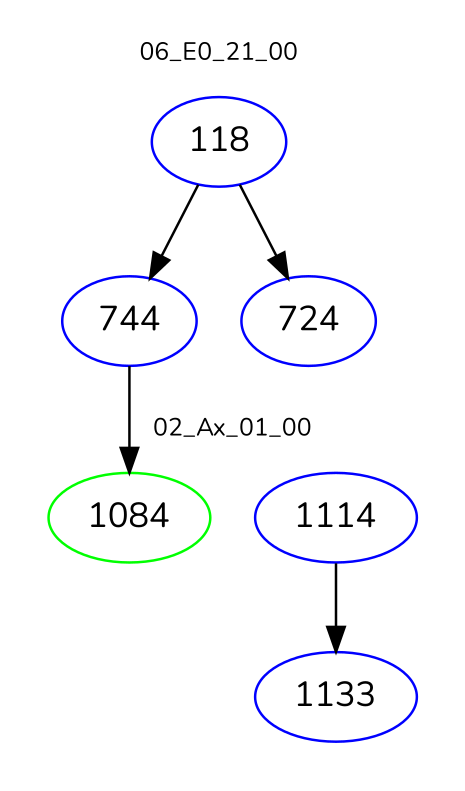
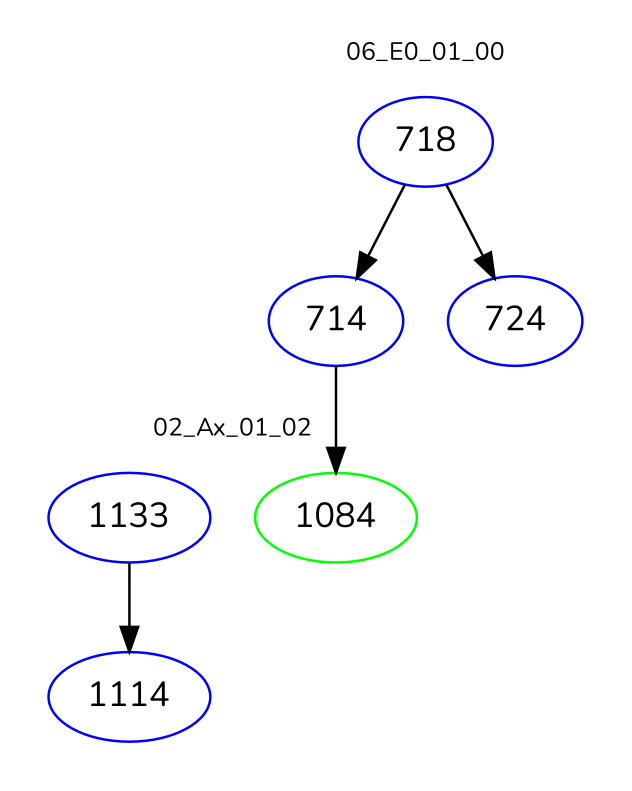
(219, 54) -> (426, 54)
(219, 142) -> (426, 142)
(129, 321) -> (336, 321)
(233, 429) -> (233, 429)
(336, 595) -> (129, 595)
